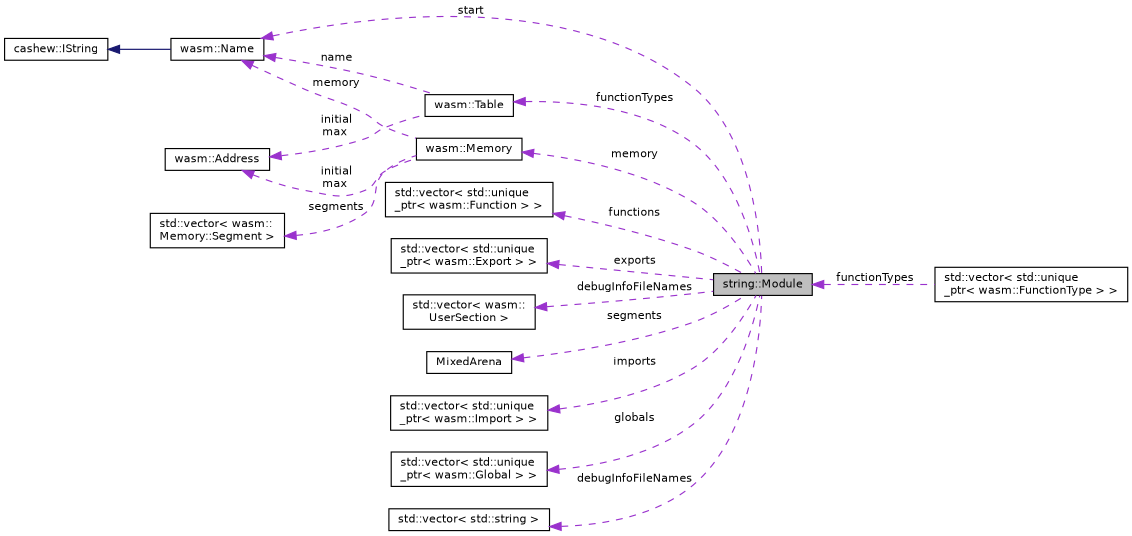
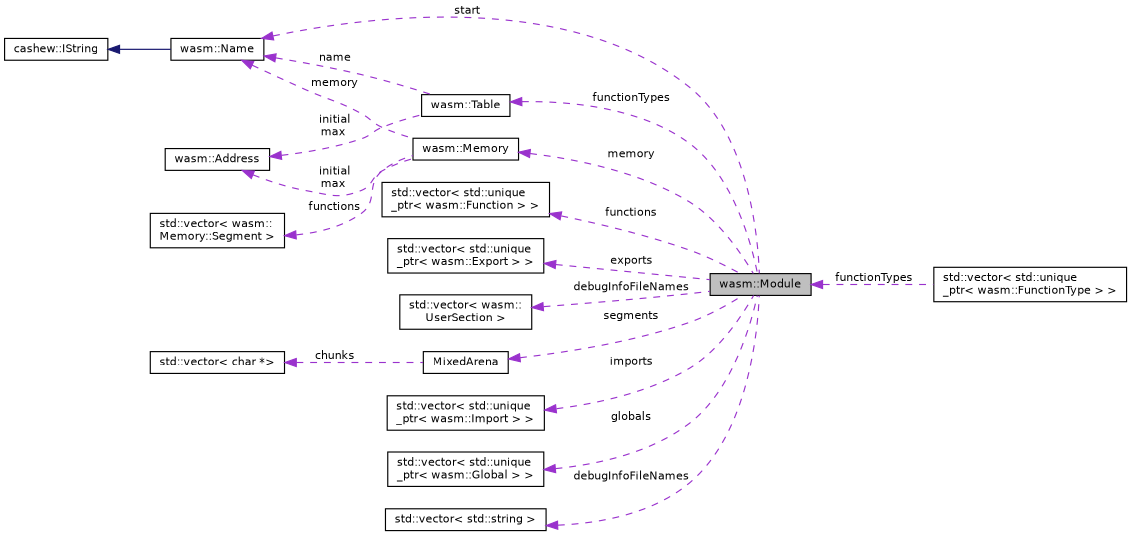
(335, 207) -> (333, 207)
(763, 285) -> (761, 285)
none -> (217, 363)
